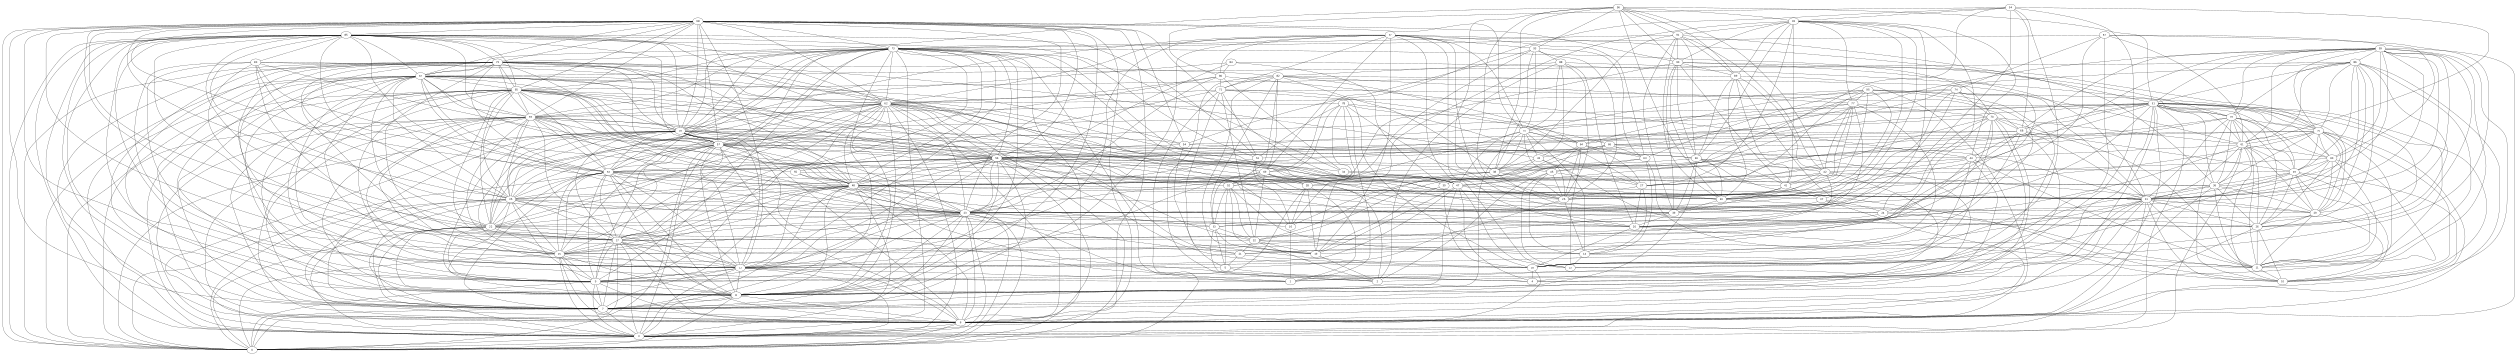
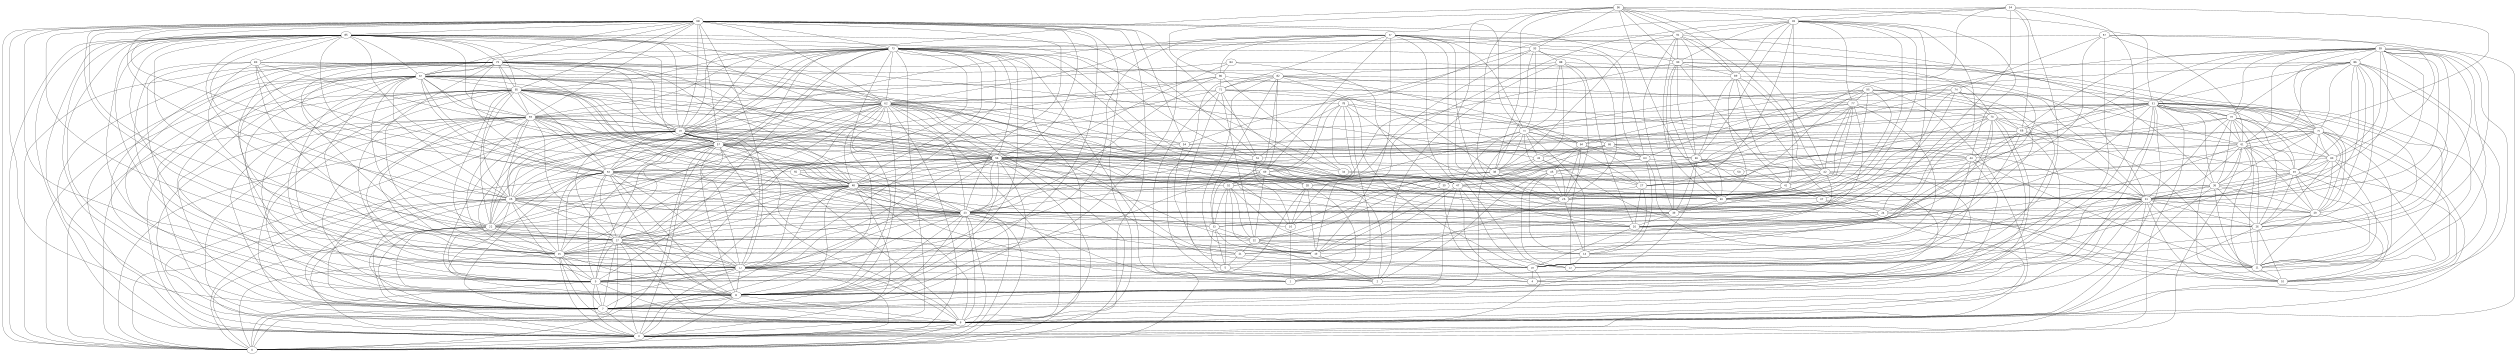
none -> (1739, 172)
none -> (202, 185)
